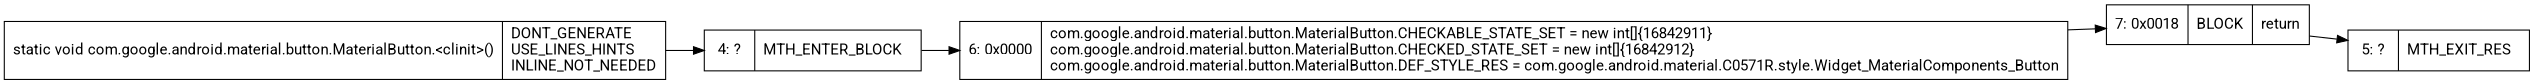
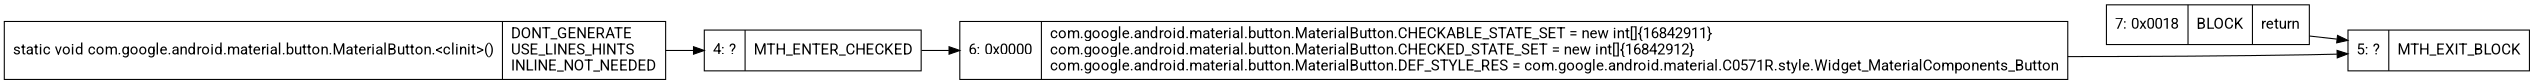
(2082, 29) -> (2202, 56)
(833, 50) -> (833, 50)
(2459, 50) -> (2459, 50)
